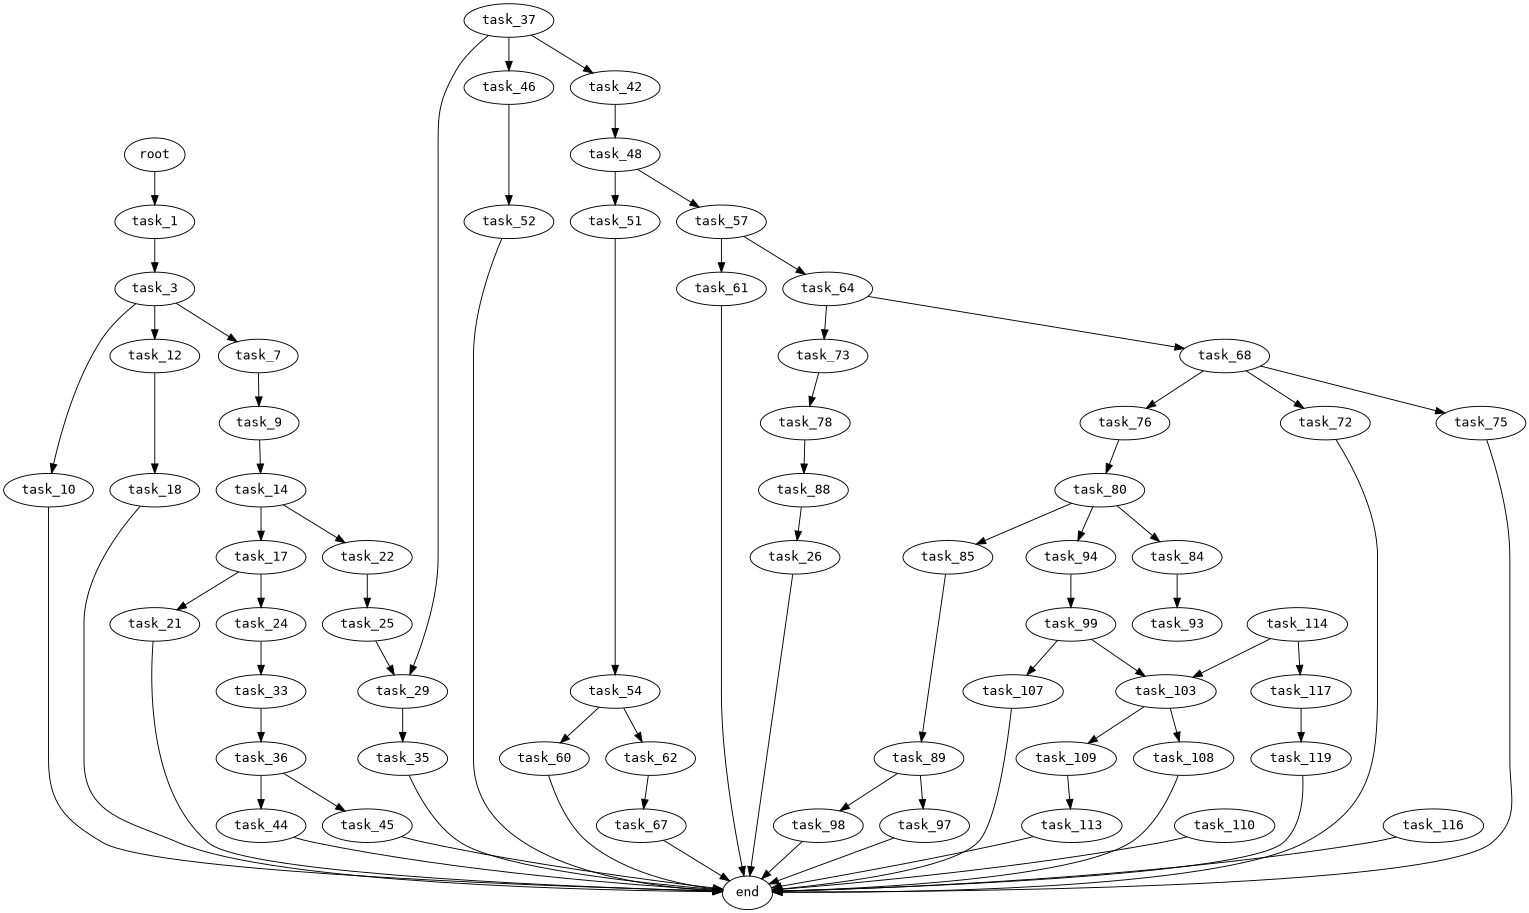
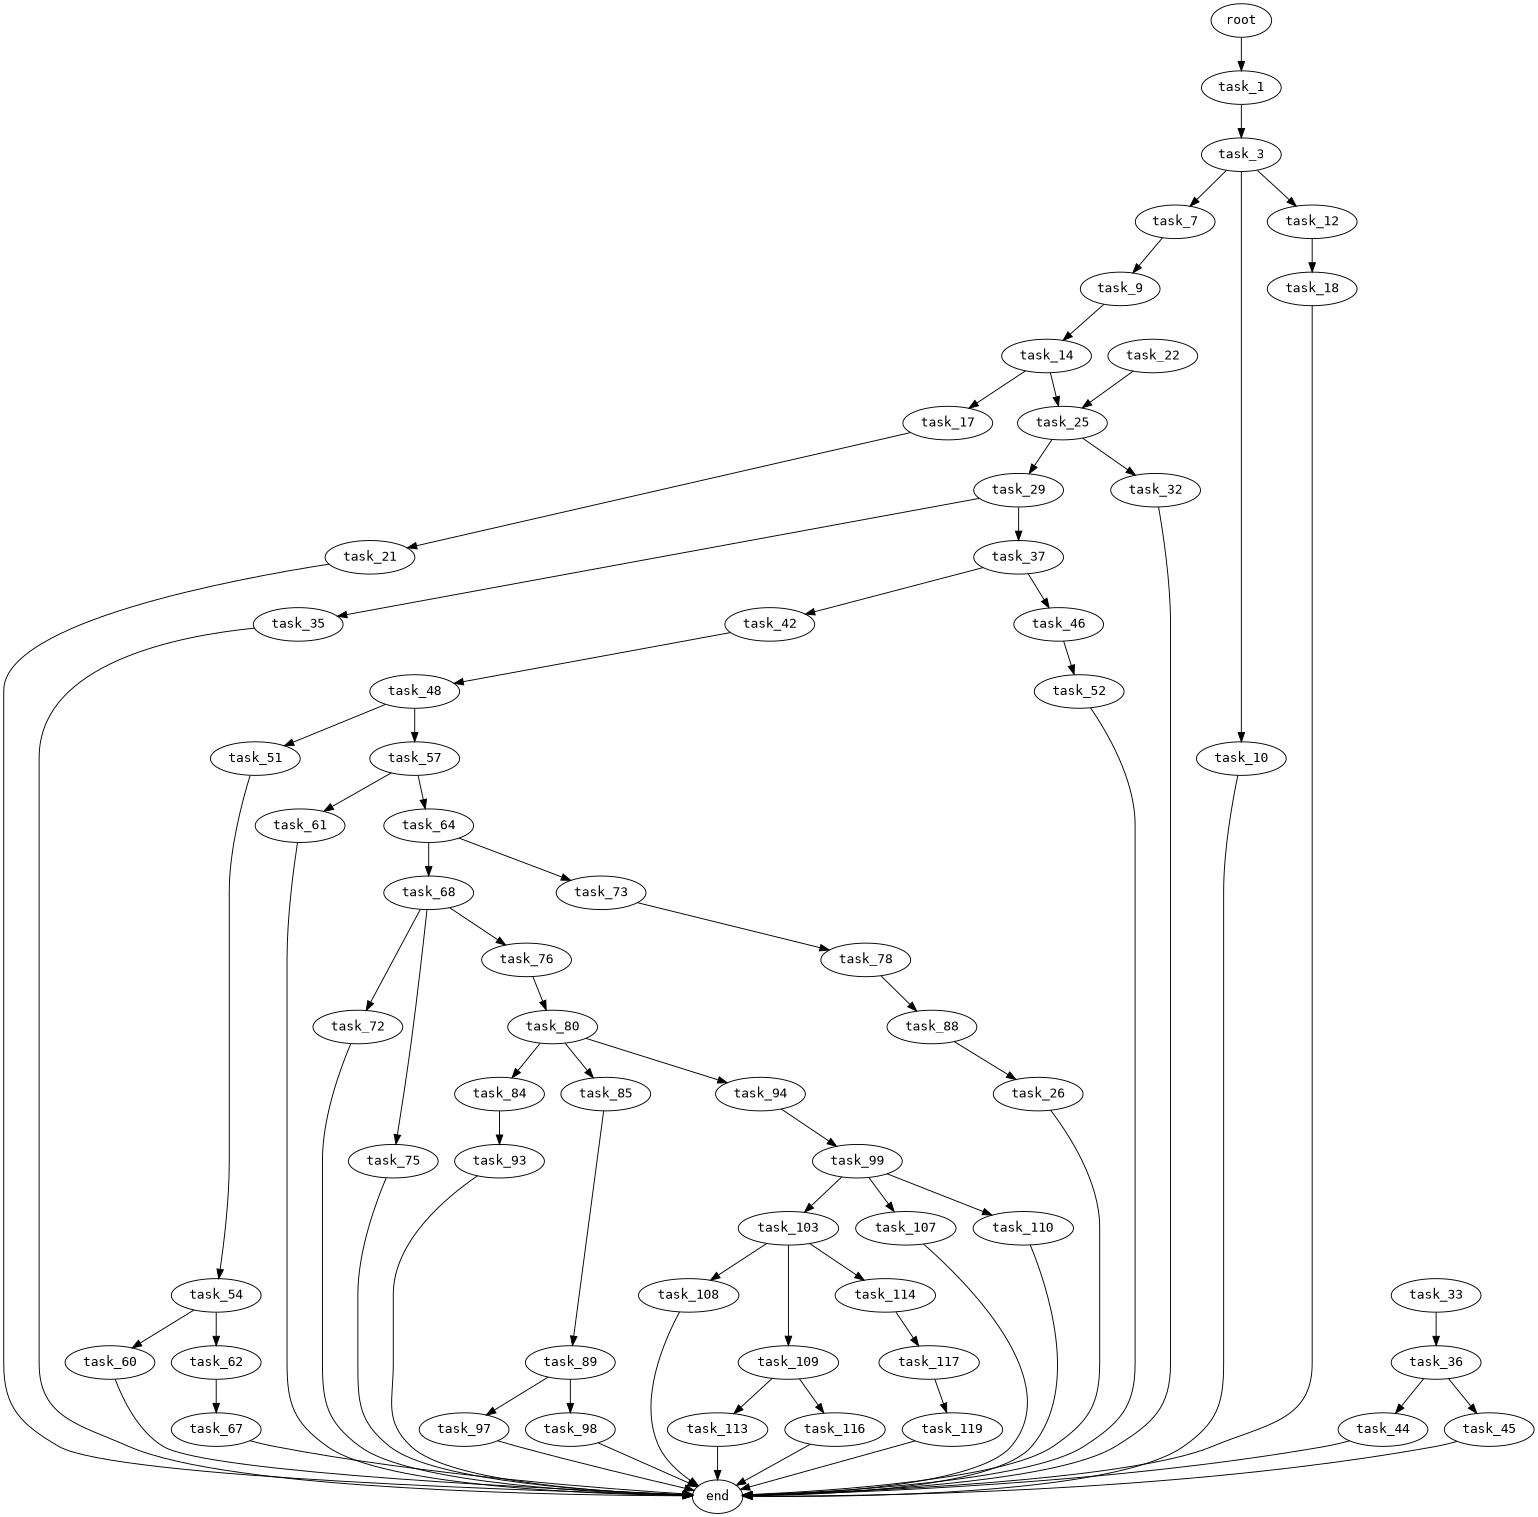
(438, 344) -> (1019, 519)
none -> (1156, 490)
(310, 521) -> (1053, 385)
(261, 624) -> none
(1236, 656) -> (833, 1259)
none -> (935, 1193)
none -> (809, 1392)
none -> (401, 1435)
